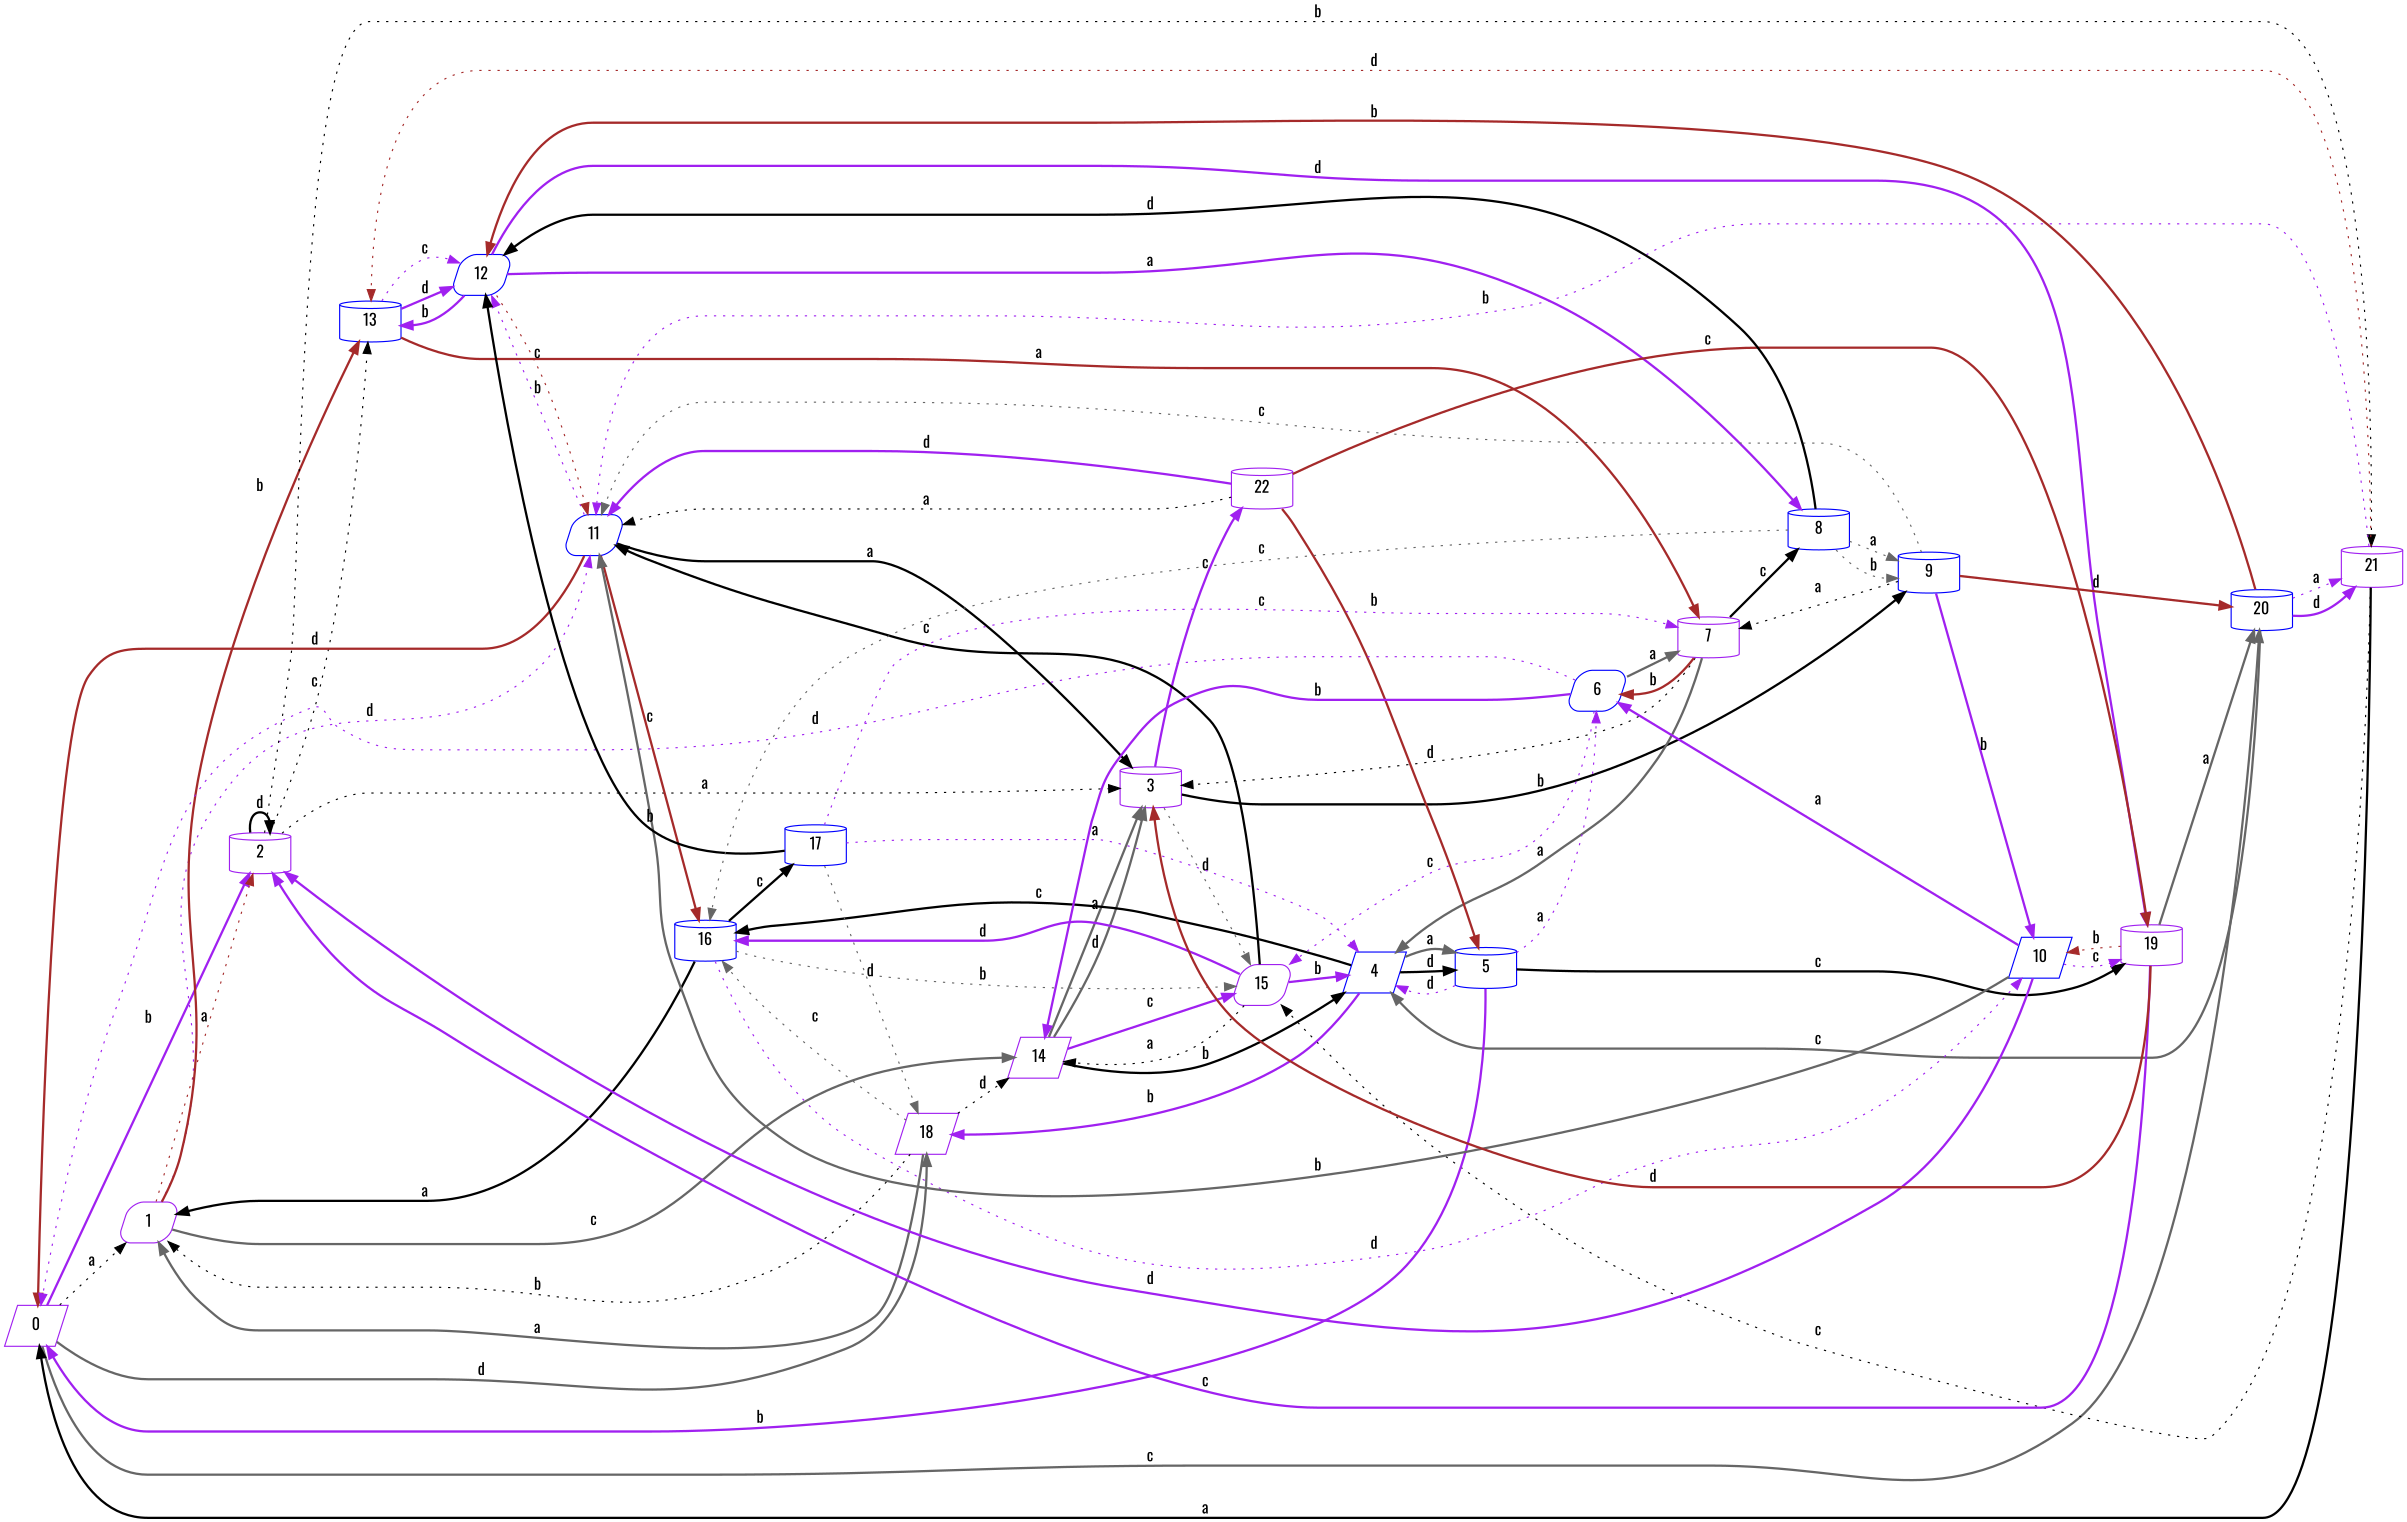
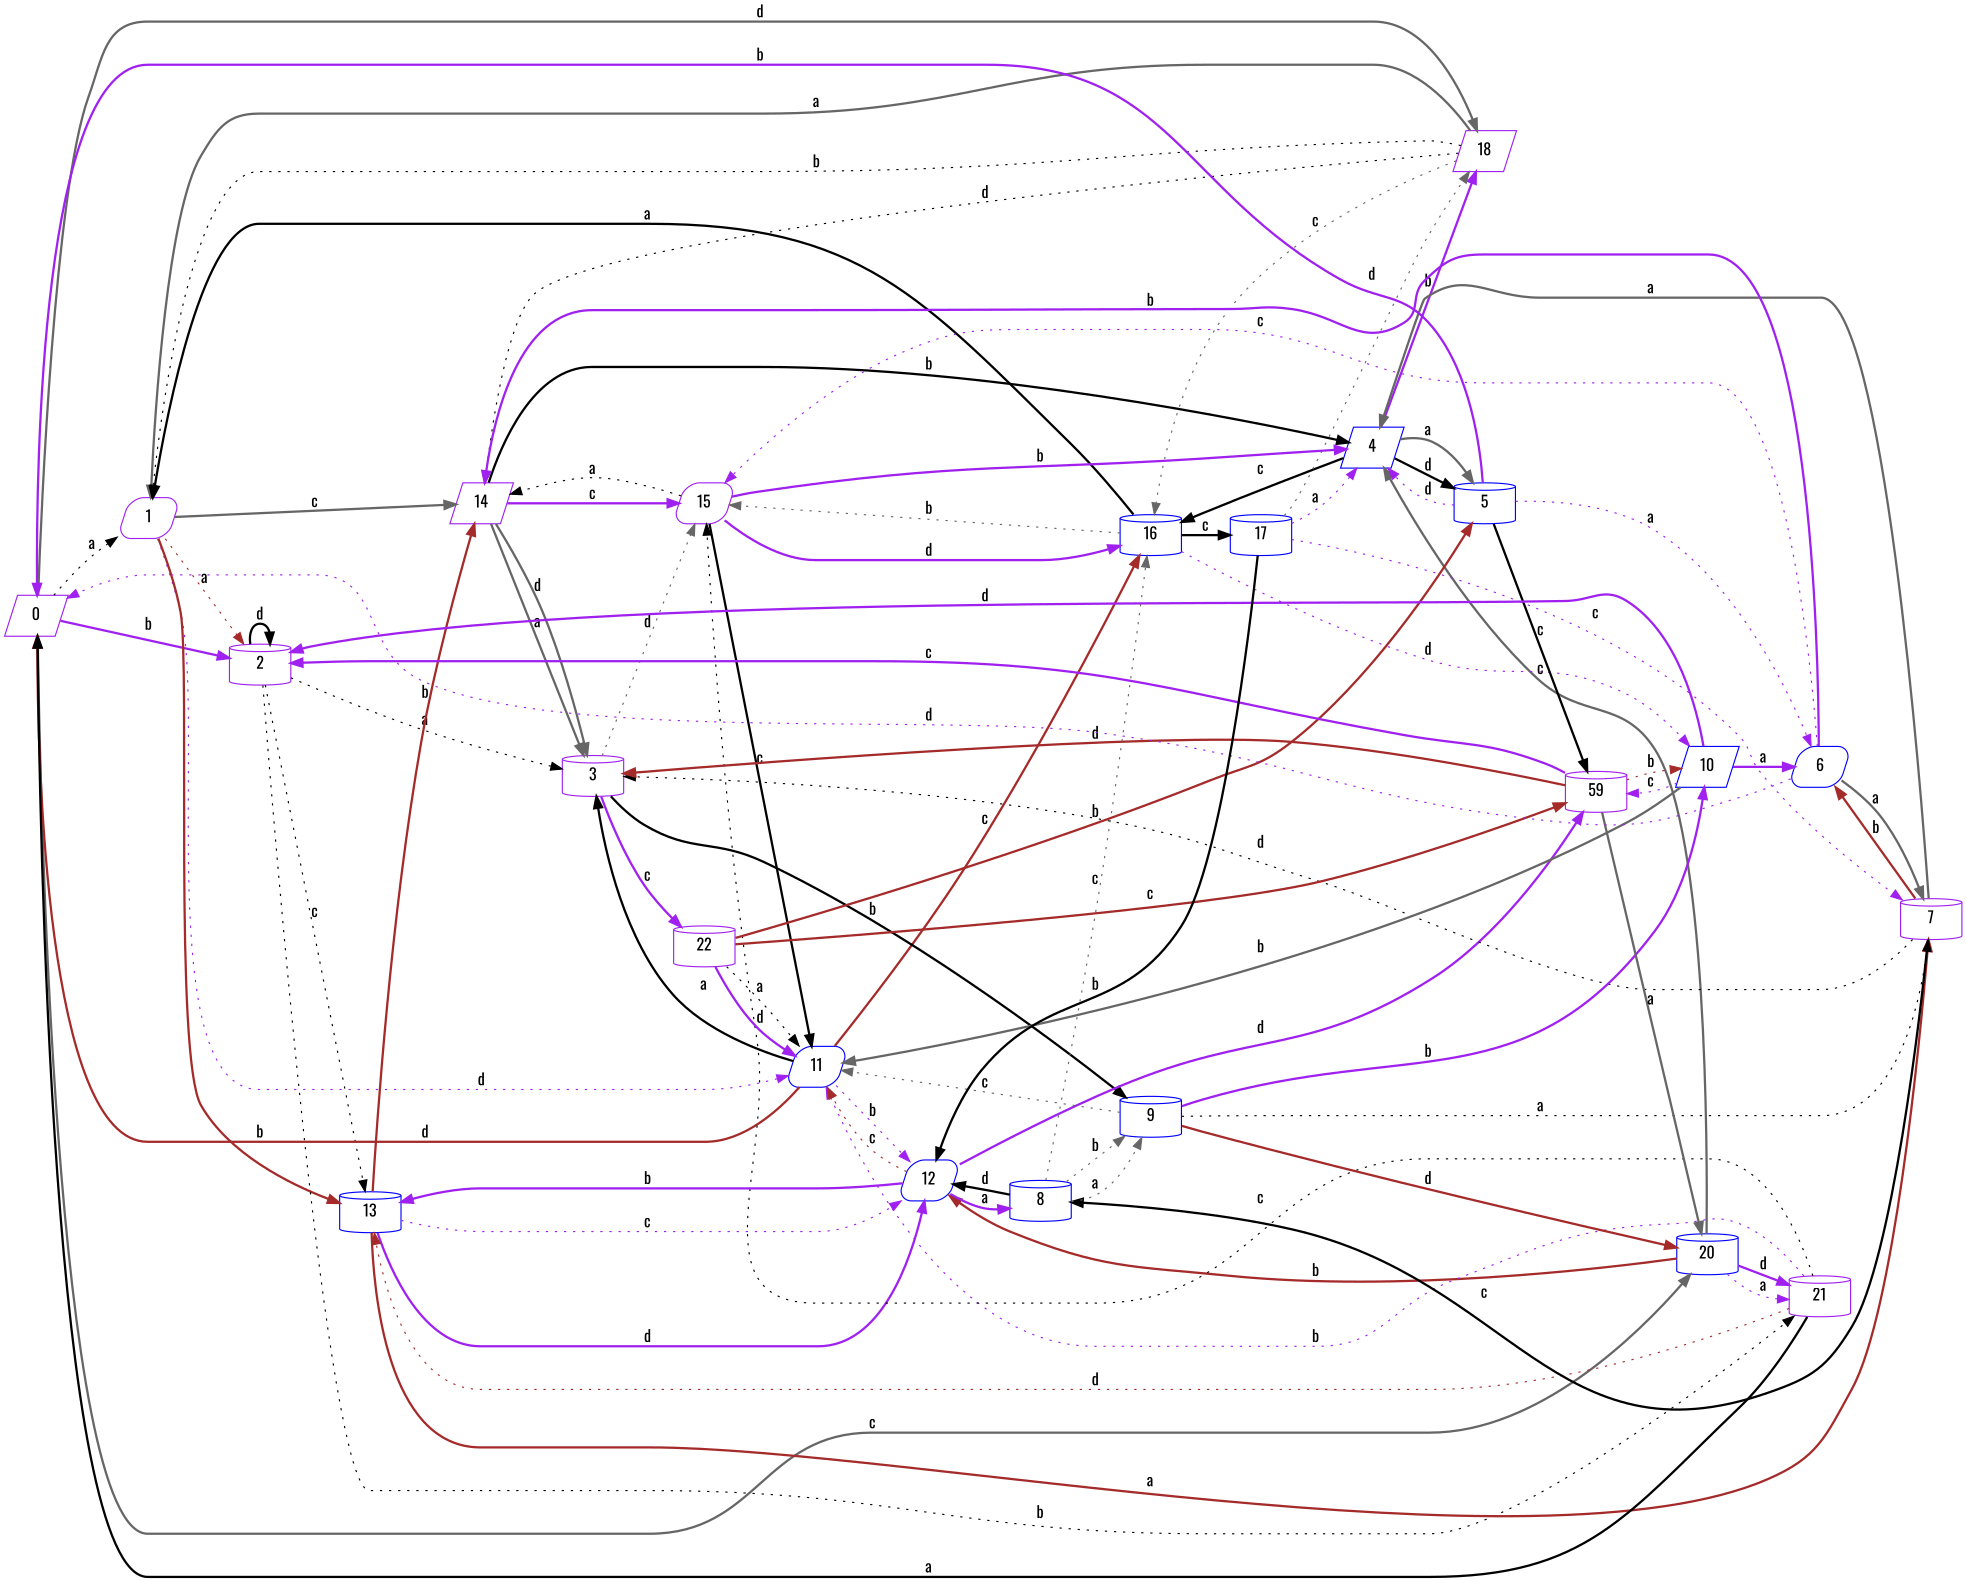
none -> (403, 860)
(2152, 945) -> (1596, 792)
